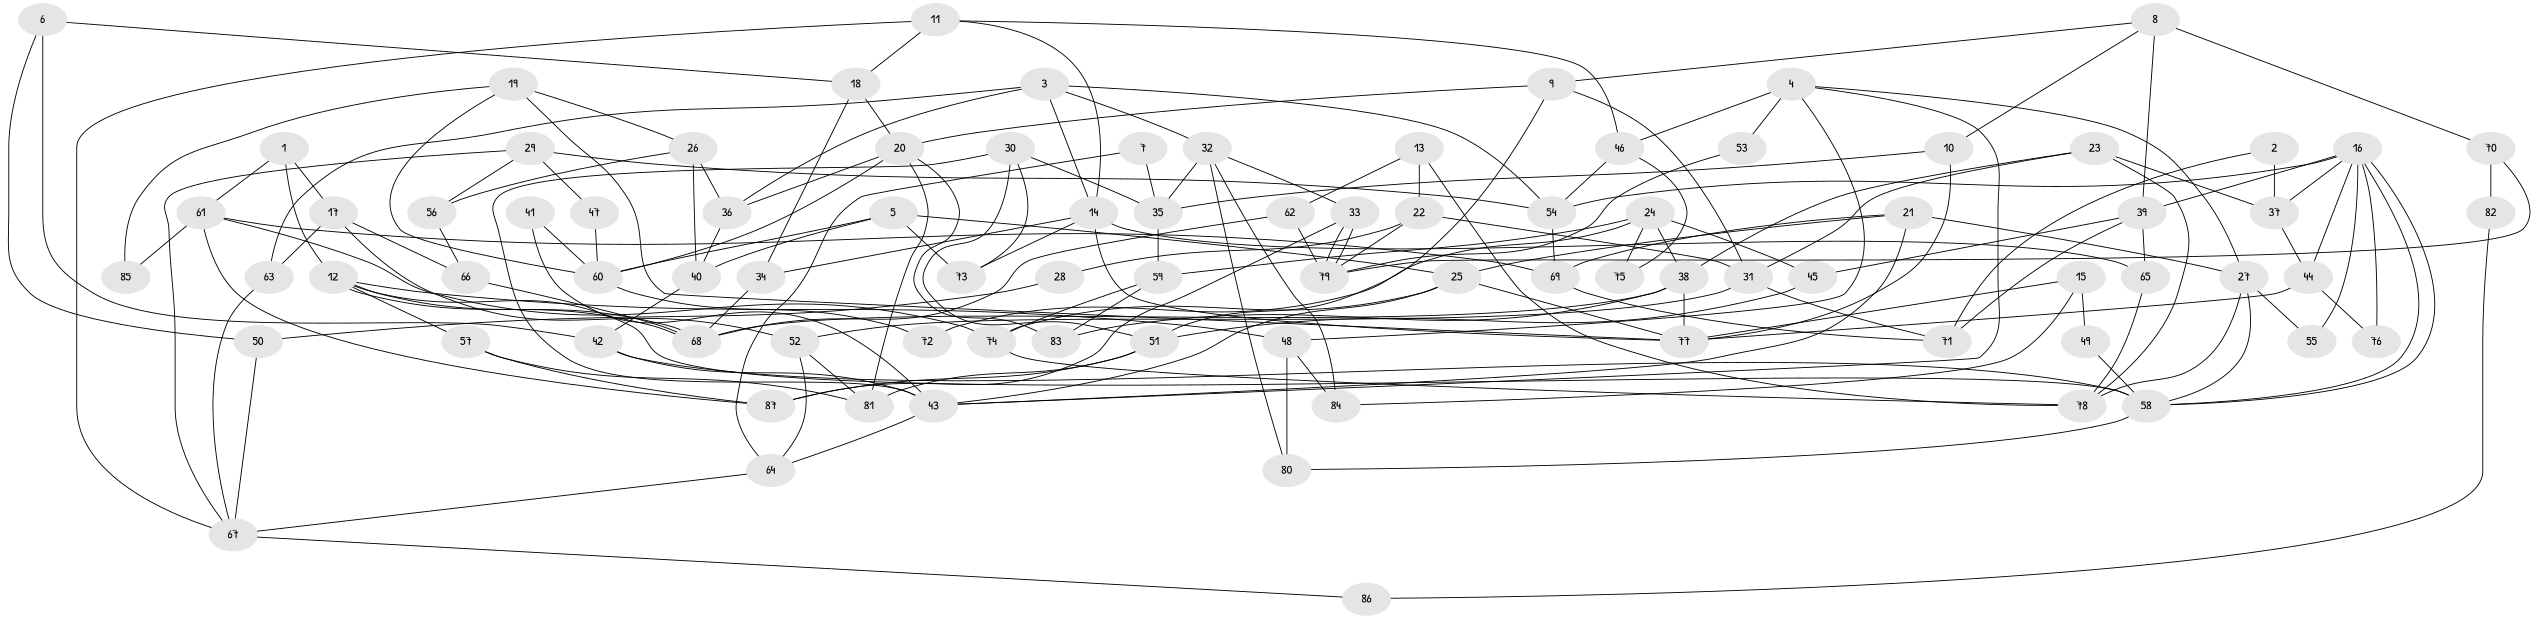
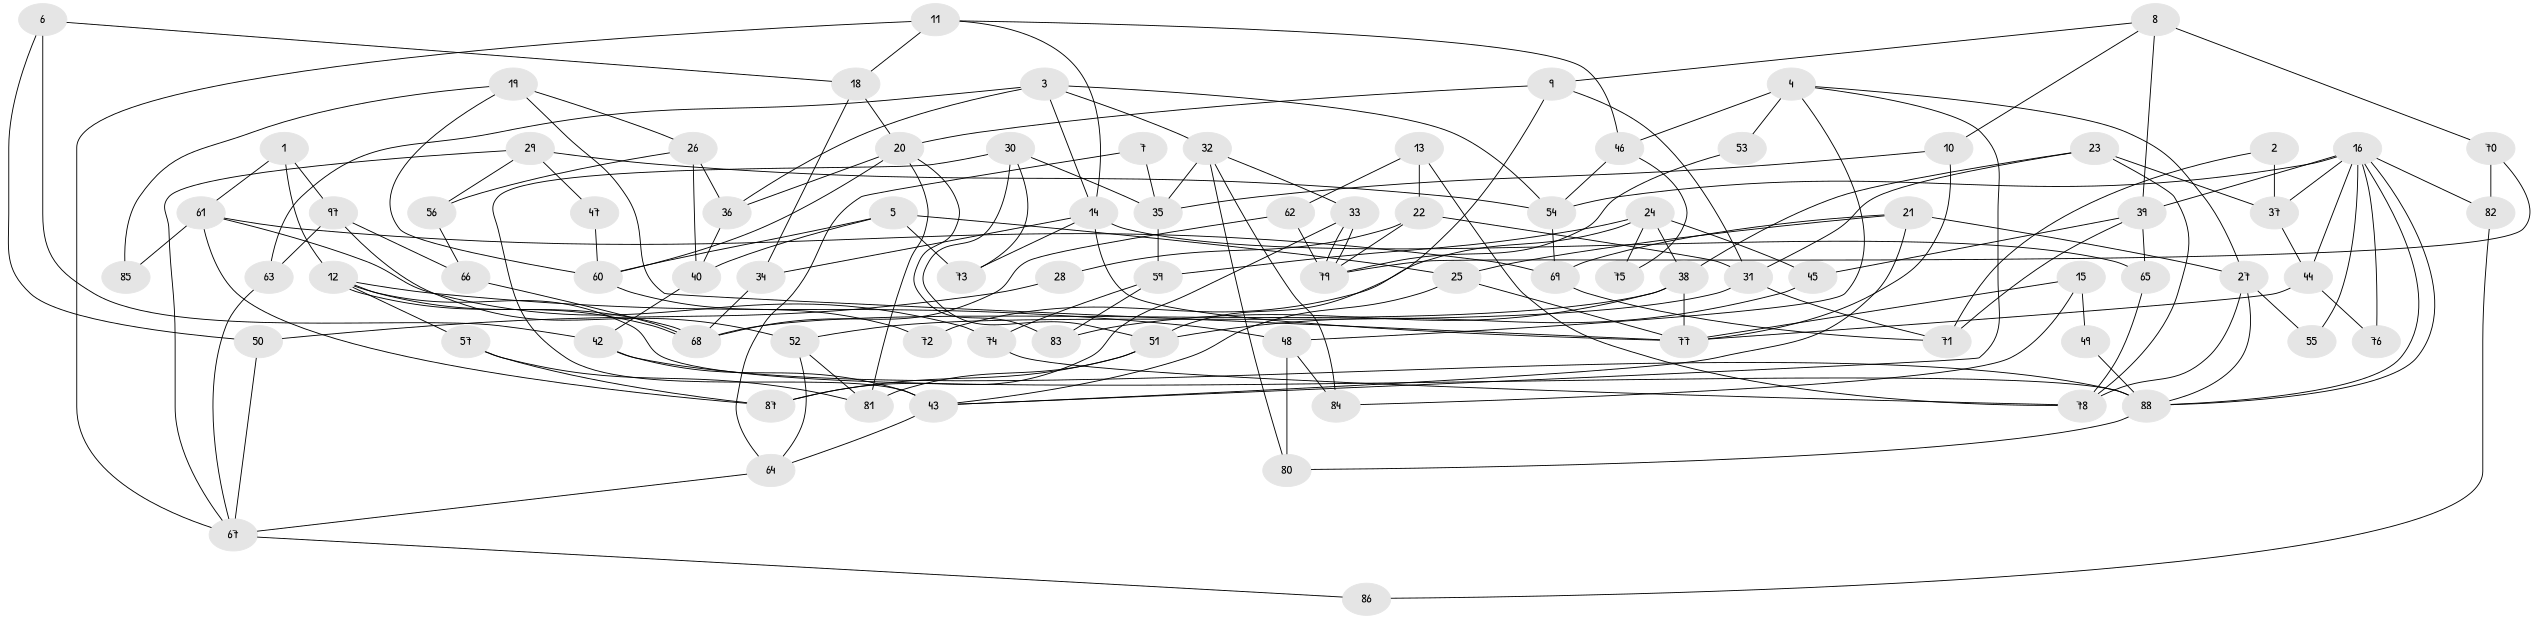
none -> (2424, 181)
(333, 213) -> (333, 213)
(530, 213) -> none
(1224, 308) -> none
(2146, 406) -> (2146, 406)
